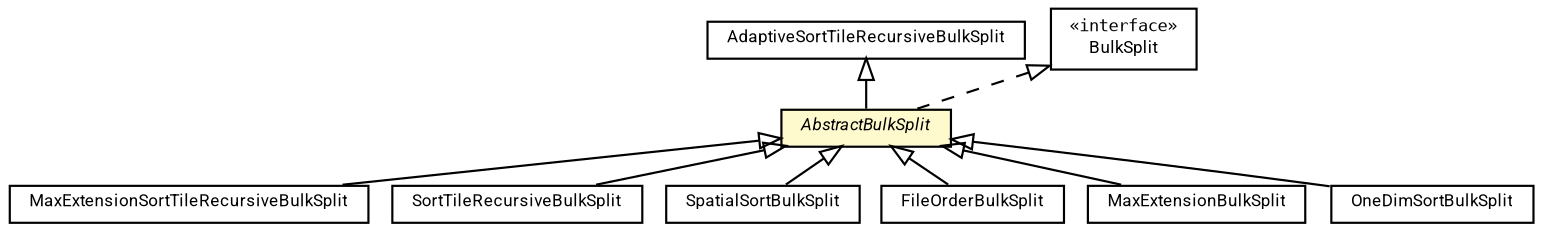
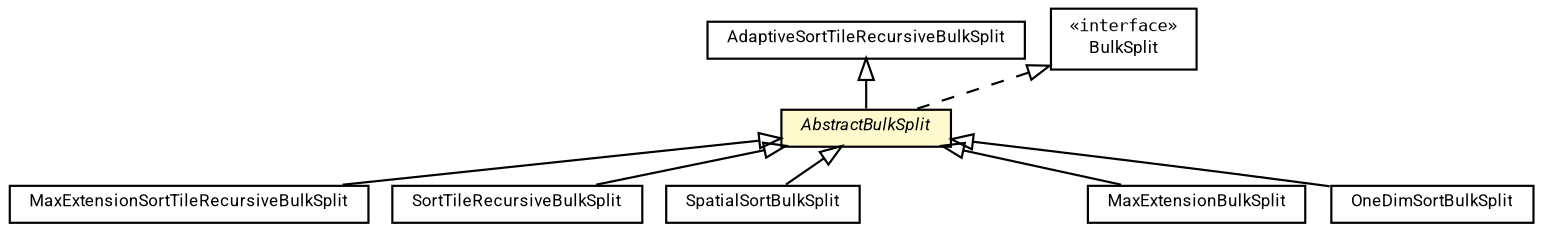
(973, 203) -> none
